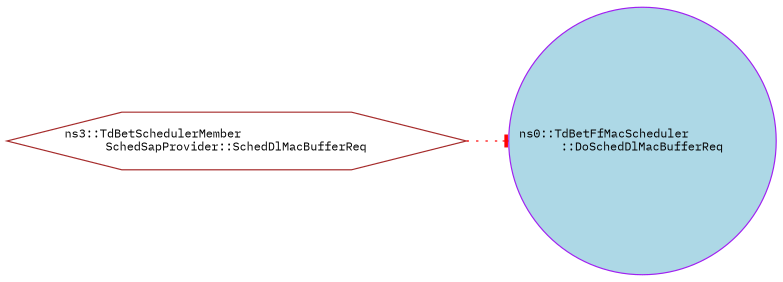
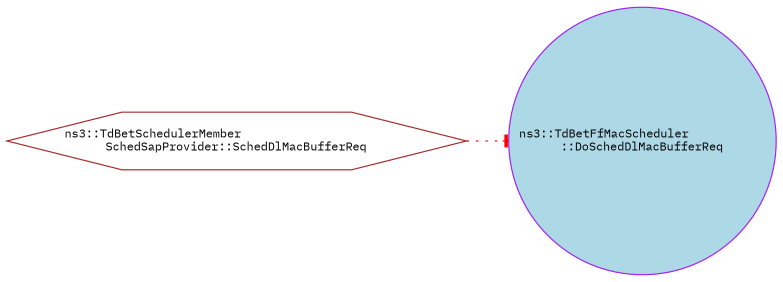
(642, 141) -> (642, 141)
